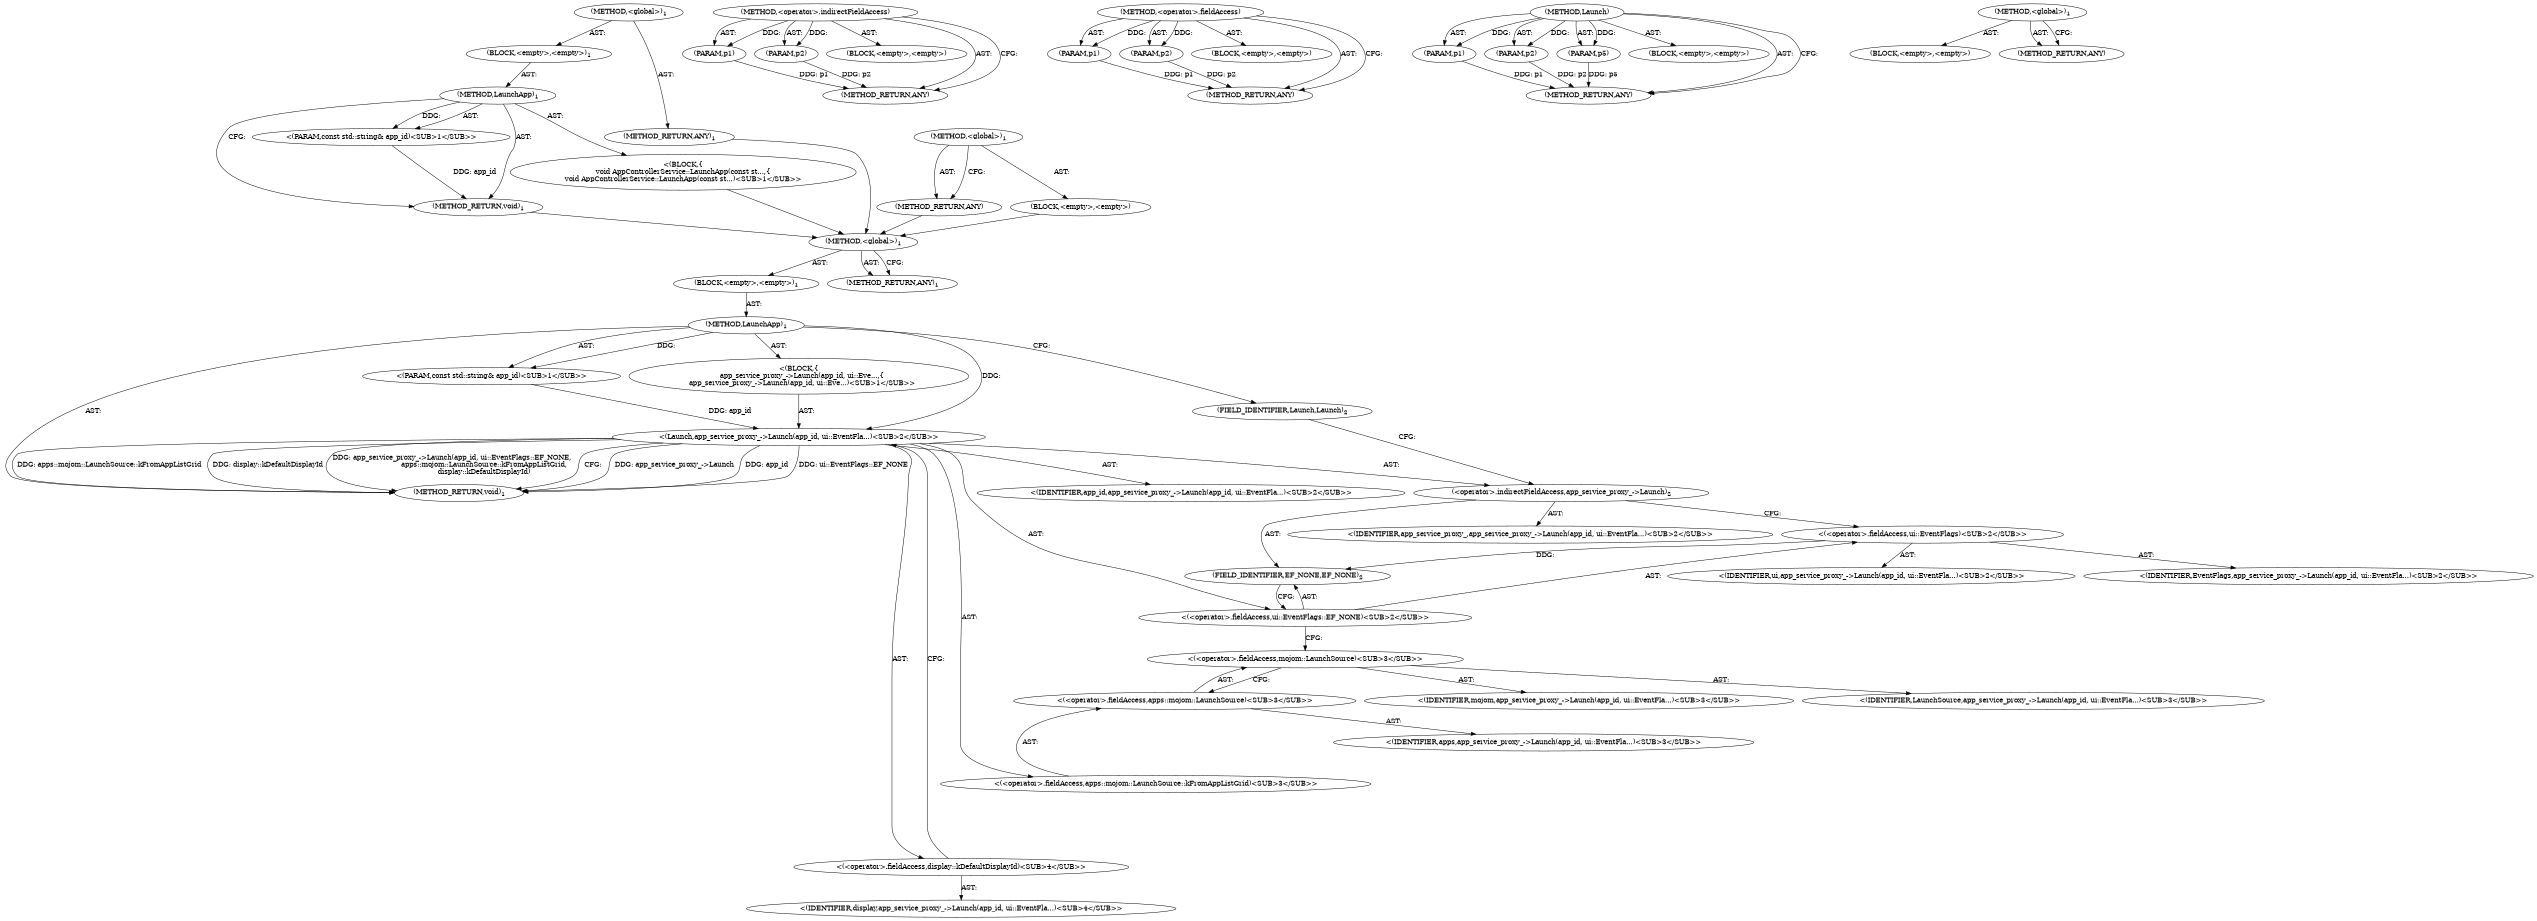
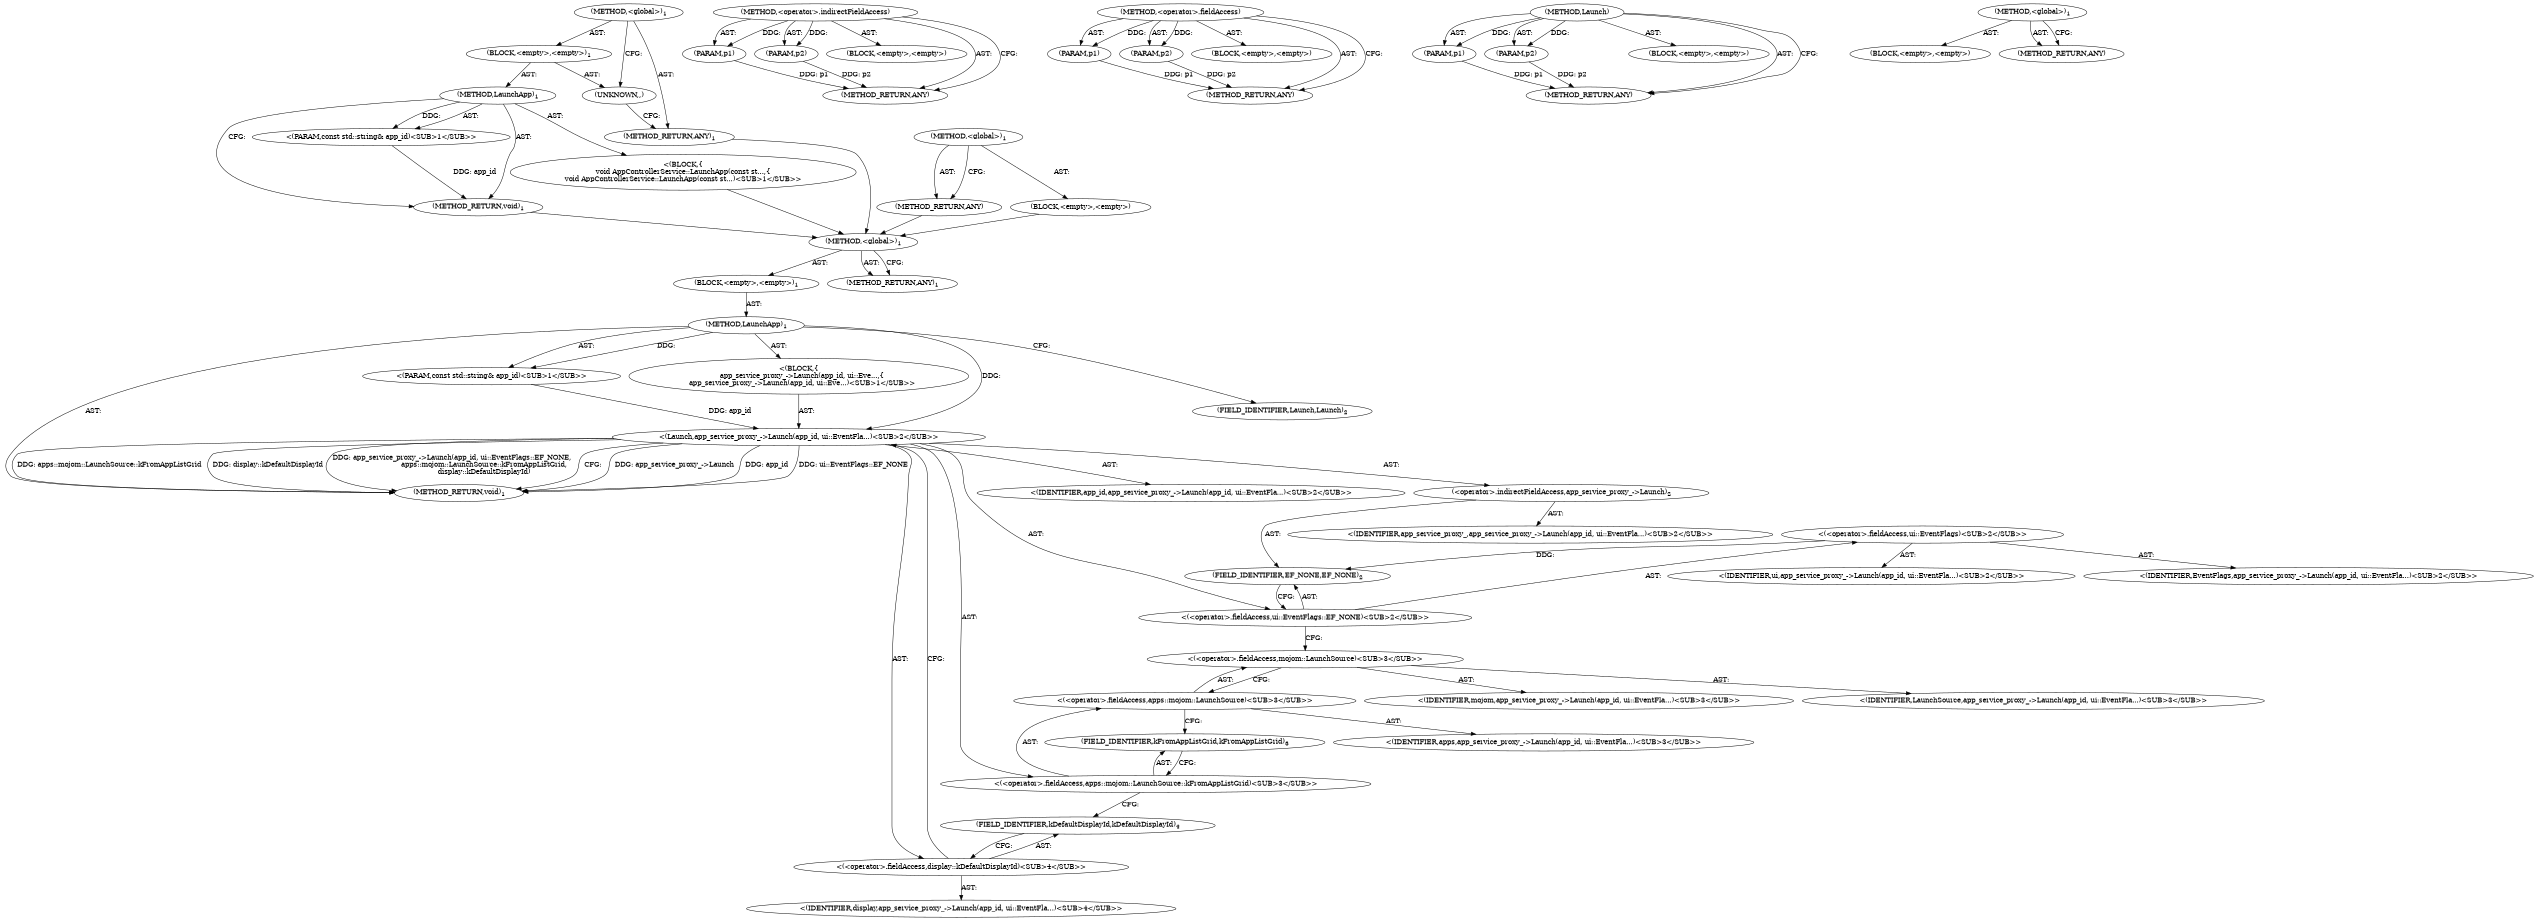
(1589, 54) -> none
none -> (619, 96)
(1419, 451) -> none
(1740, 514) -> none
none -> (1185, 742)
none -> (1078, 826)
